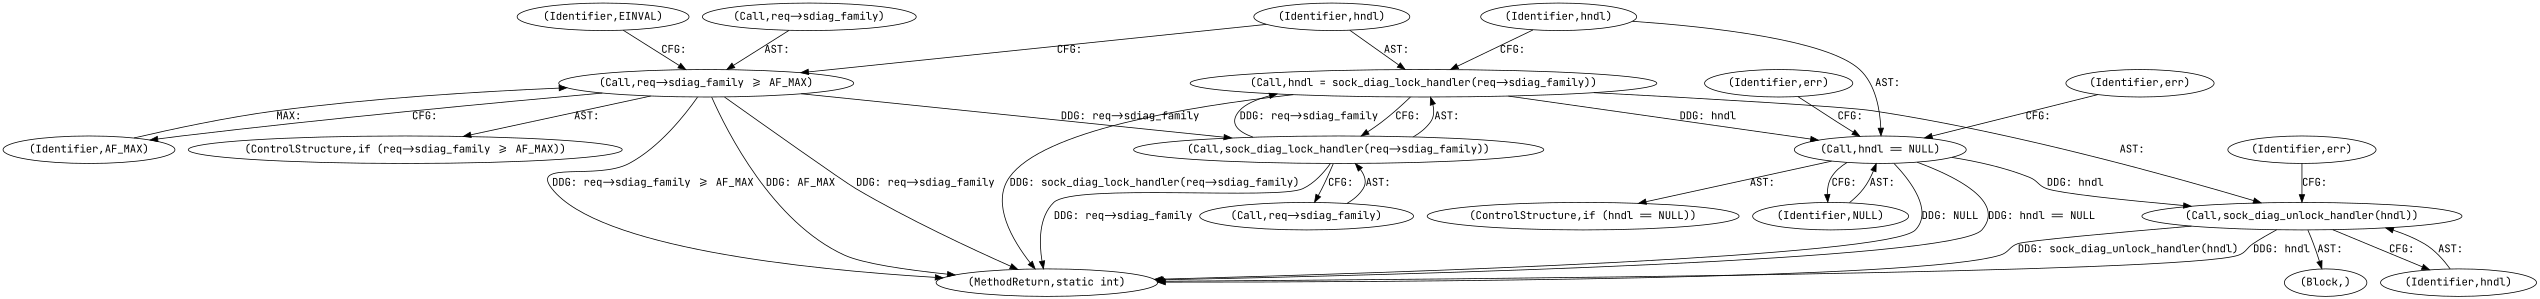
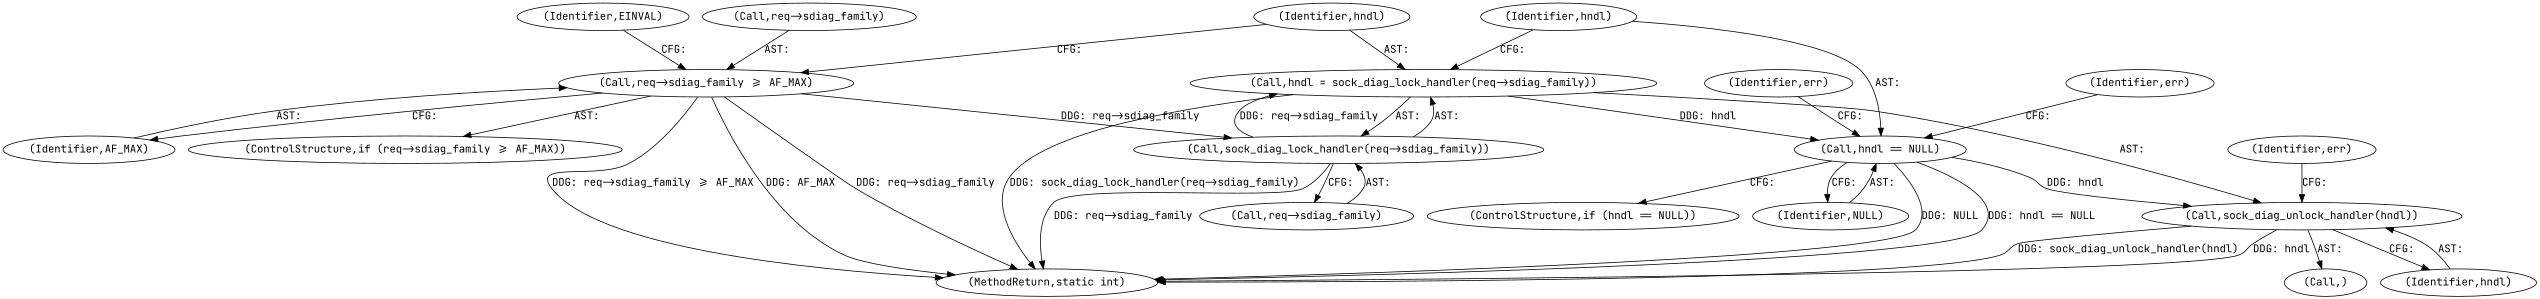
(292, 116) -> (292, 116)
(1411, 116) -> (1411, 116)
(1766, 183) -> (1766, 183)
(2326, 283) -> (2326, 283)
